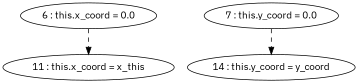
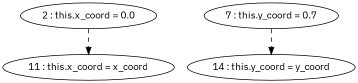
(89, 16) -> (89, 16)
(271, 16) -> (271, 16)
(89, 67) -> (89, 67)
